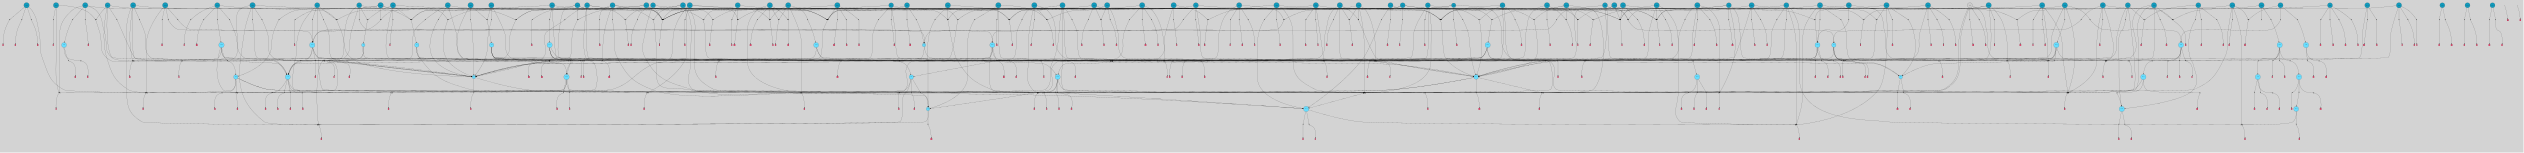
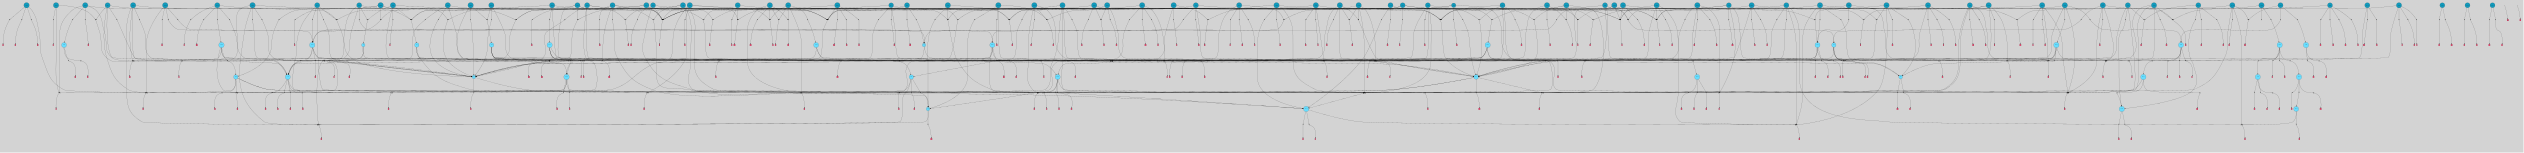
(1970, 5) -> (1970, 5)
